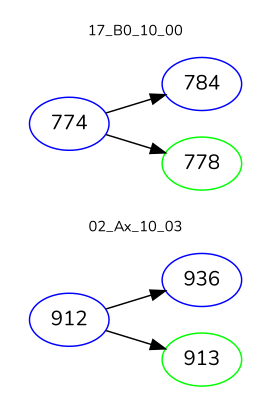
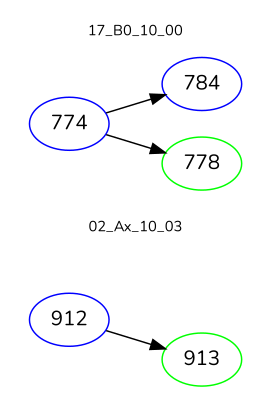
(202, 280) -> none
